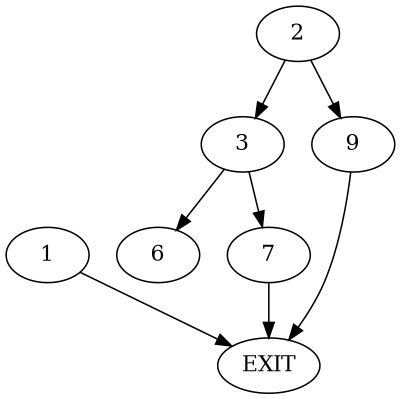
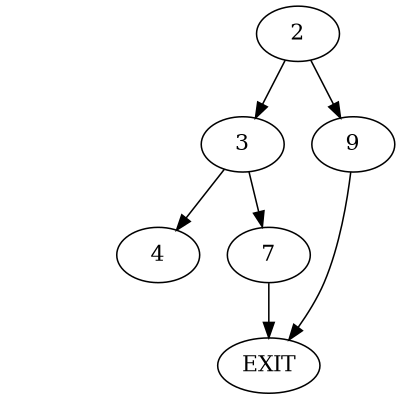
(48, 255) -> none
(158, 255) -> (158, 255)
